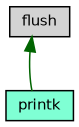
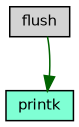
(30, 71) -> (50, 56)
